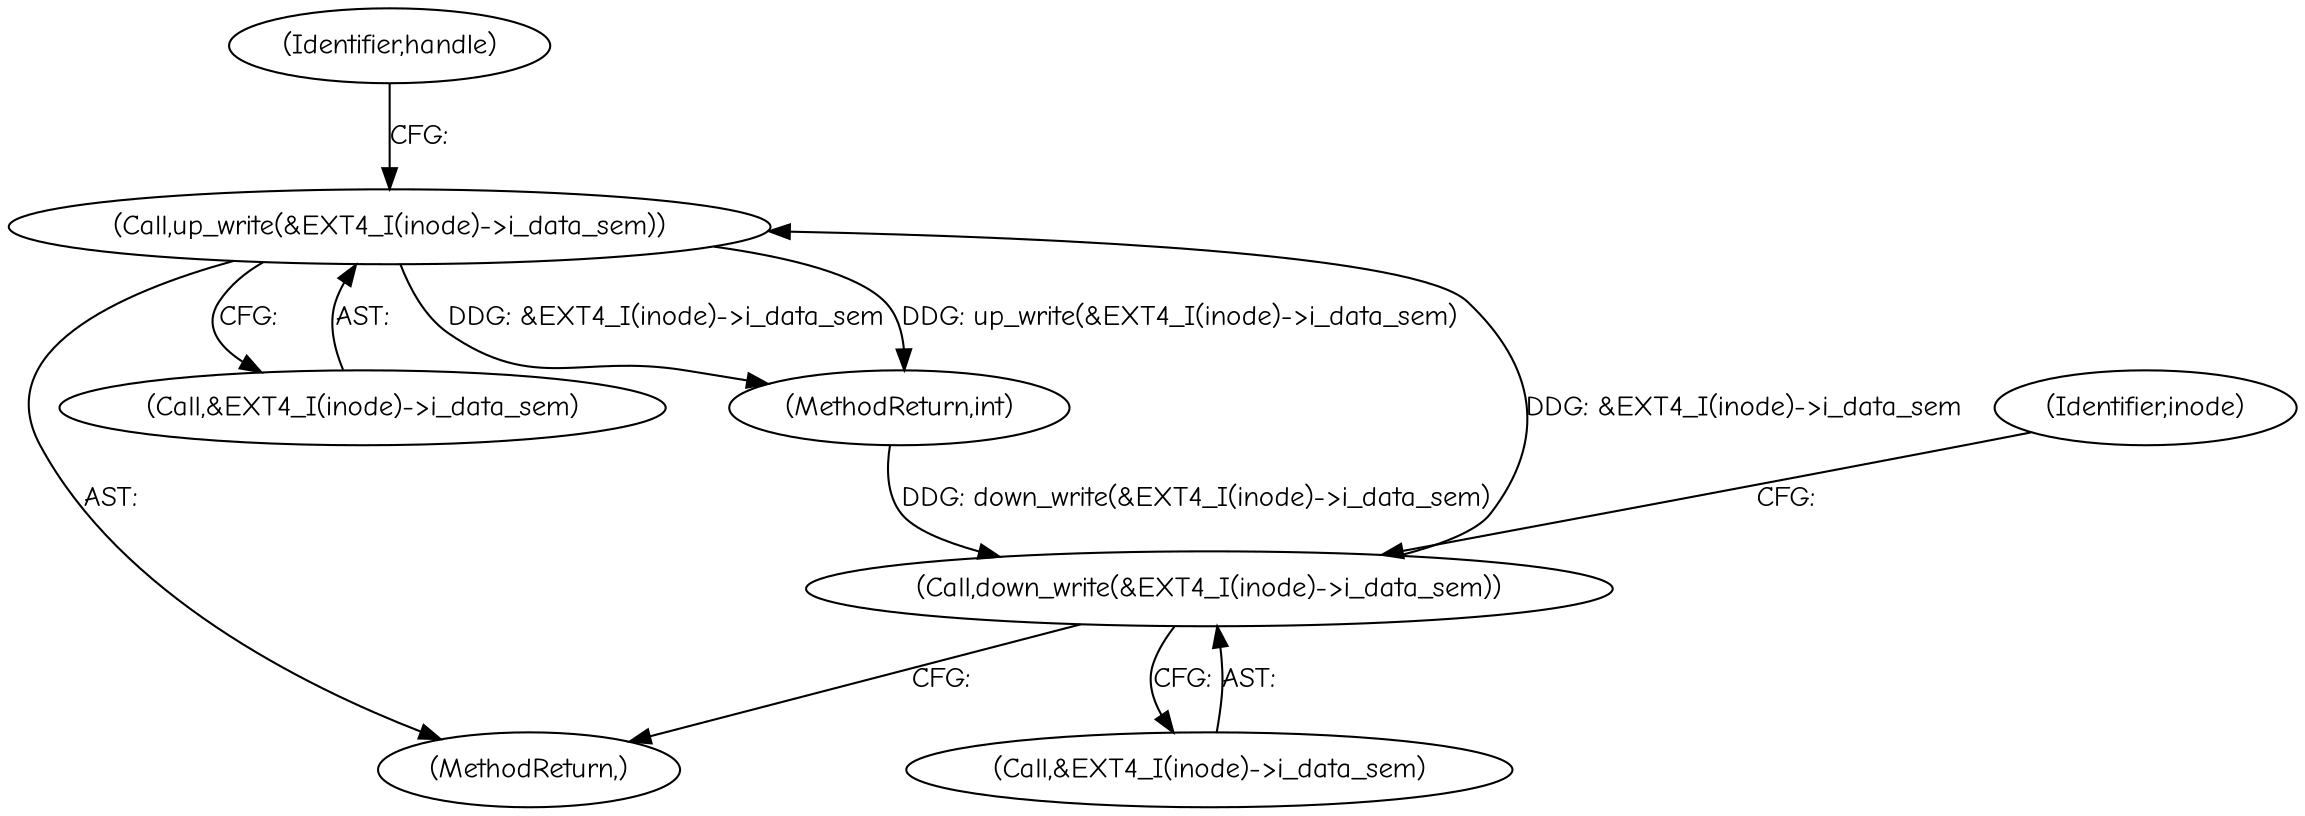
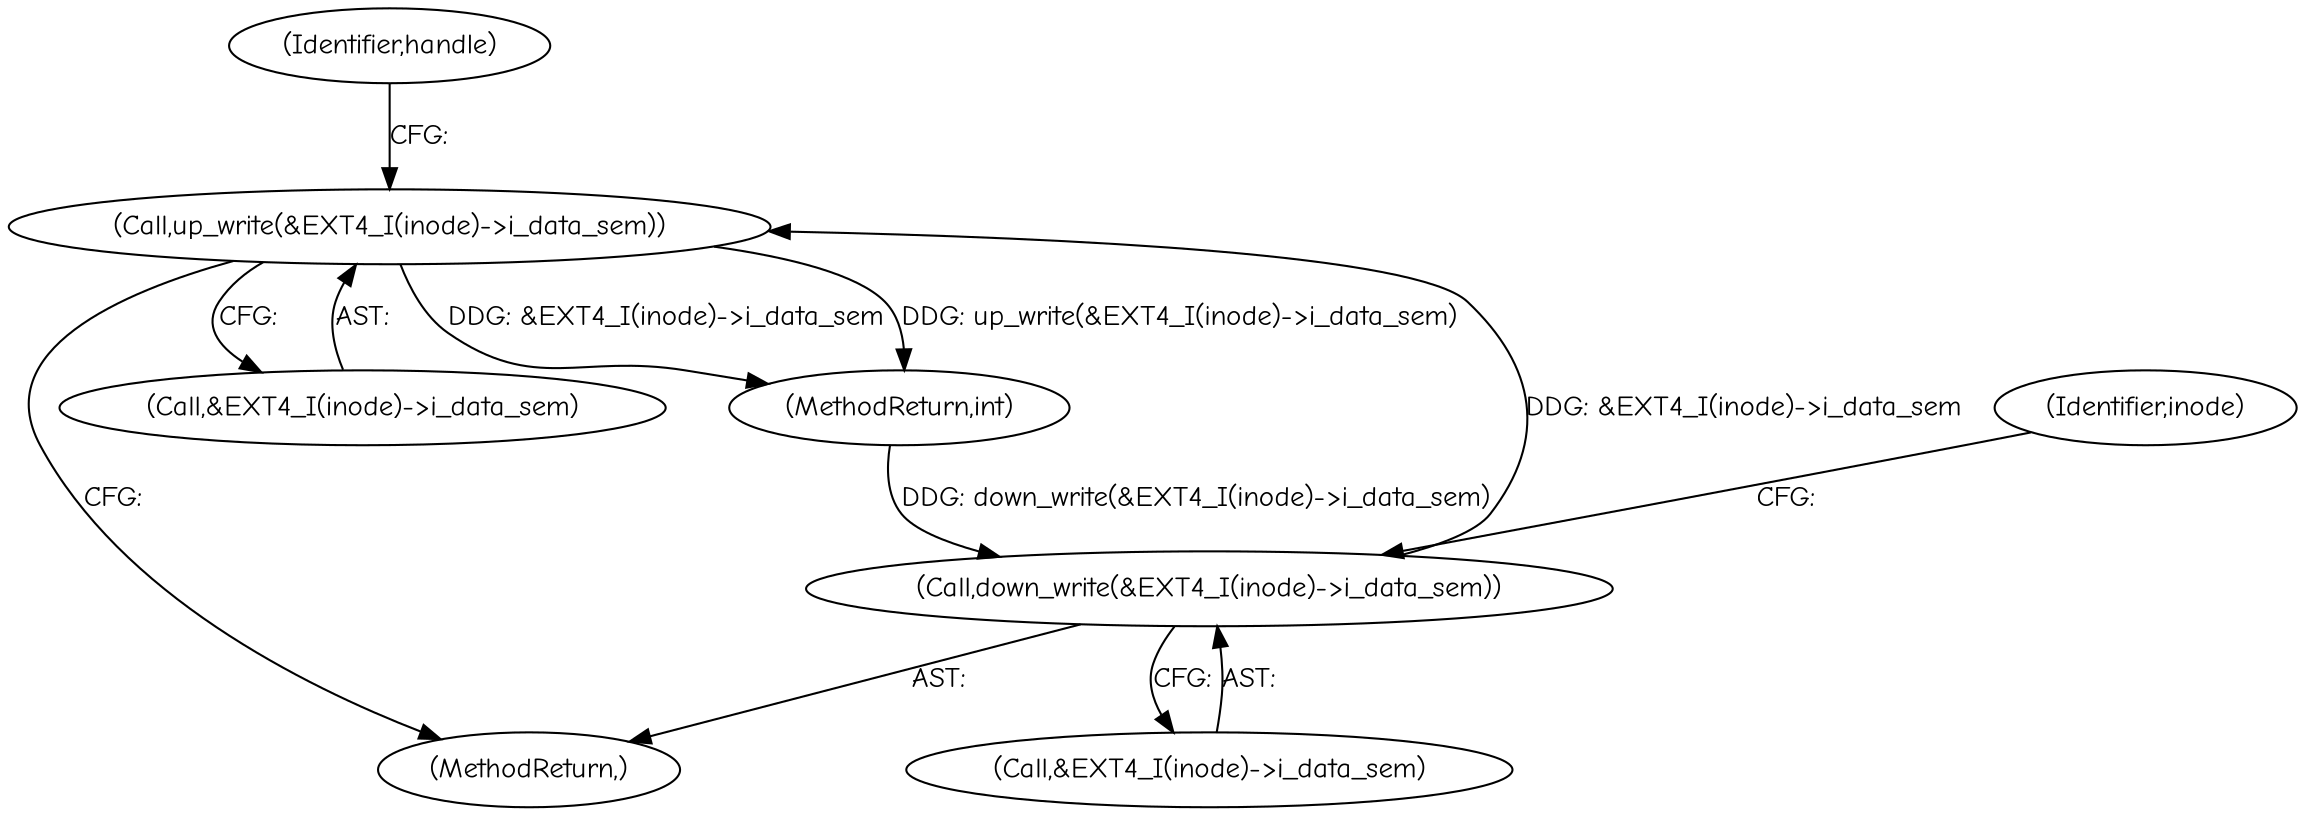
(116, 498) -> (118, 498)
(946, 679) -> (944, 679)
